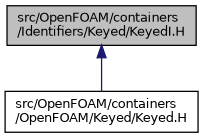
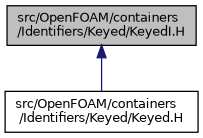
(102, 112) -> (102, 112)
